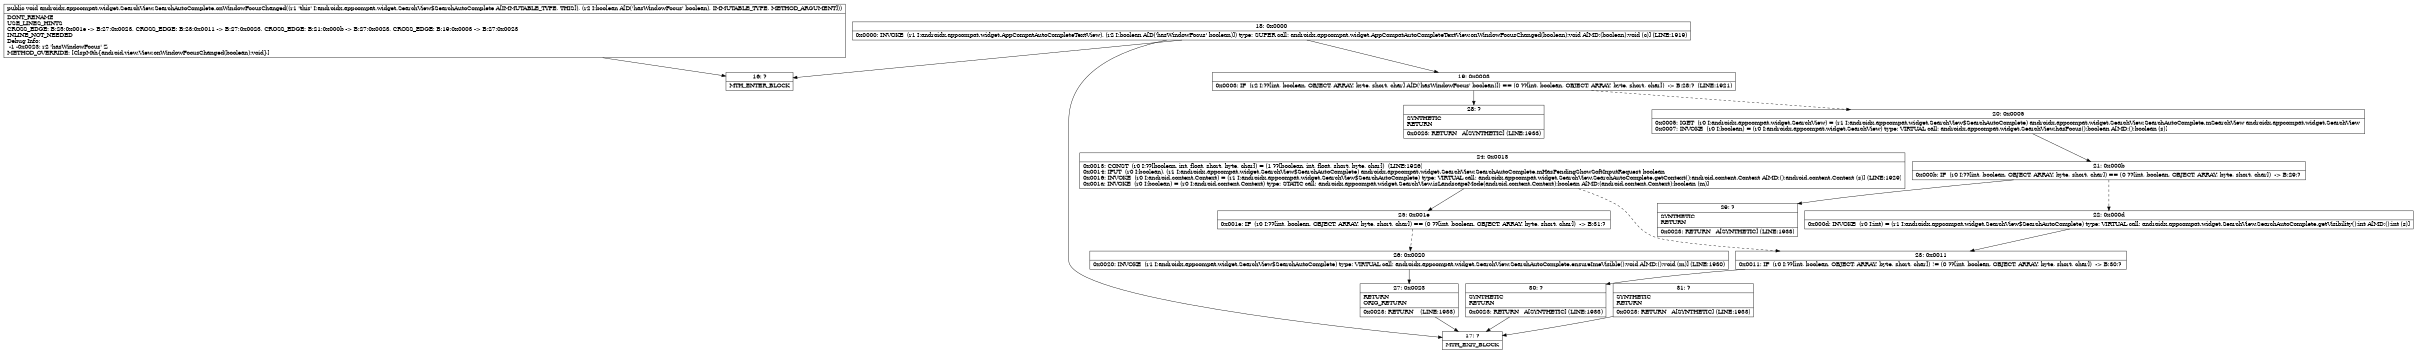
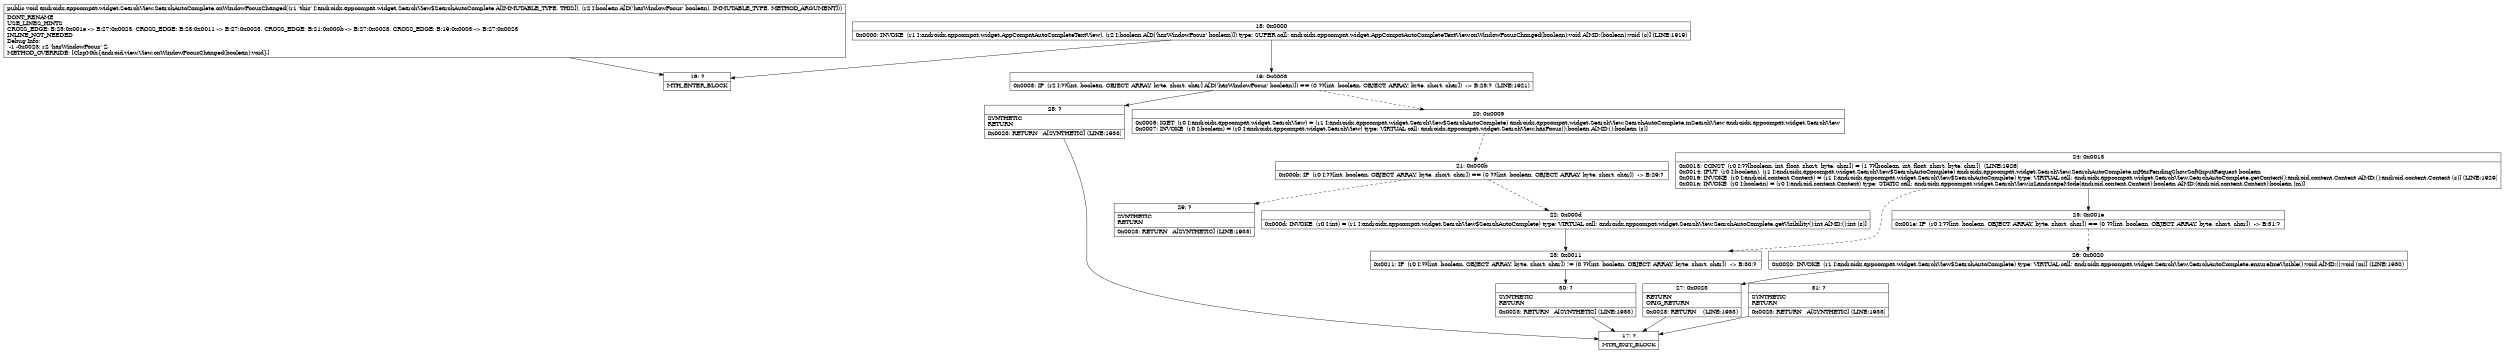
(2060, 147) -> (1480, 146)
(1908, 190) -> (1332, 191)
(1113, 287) -> (1272, 314)
